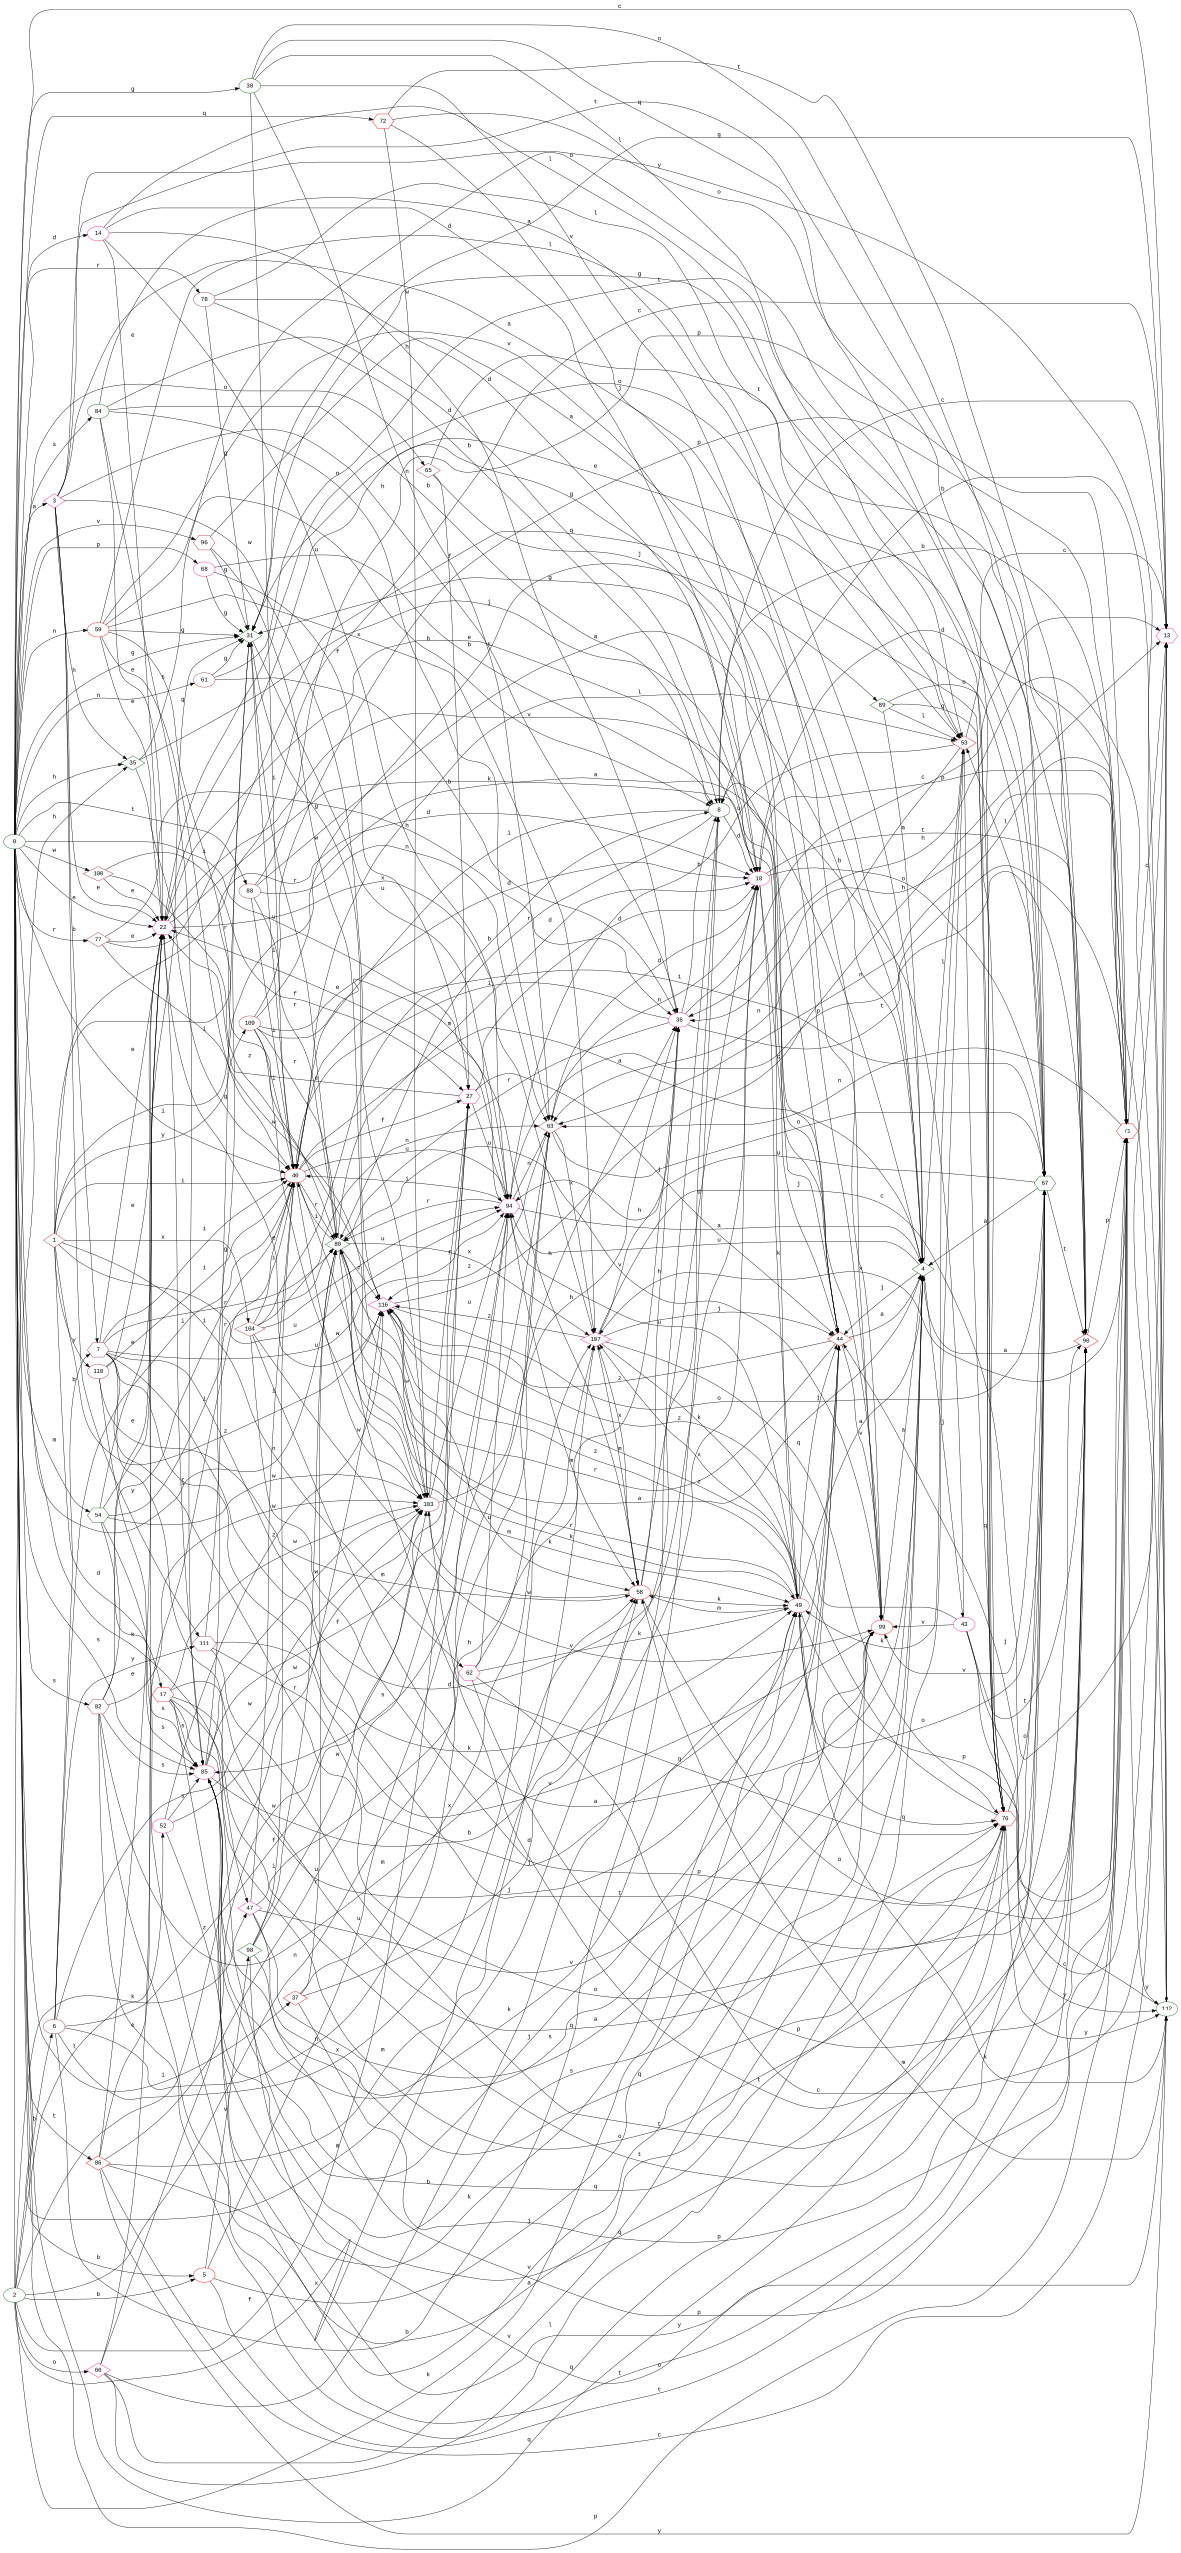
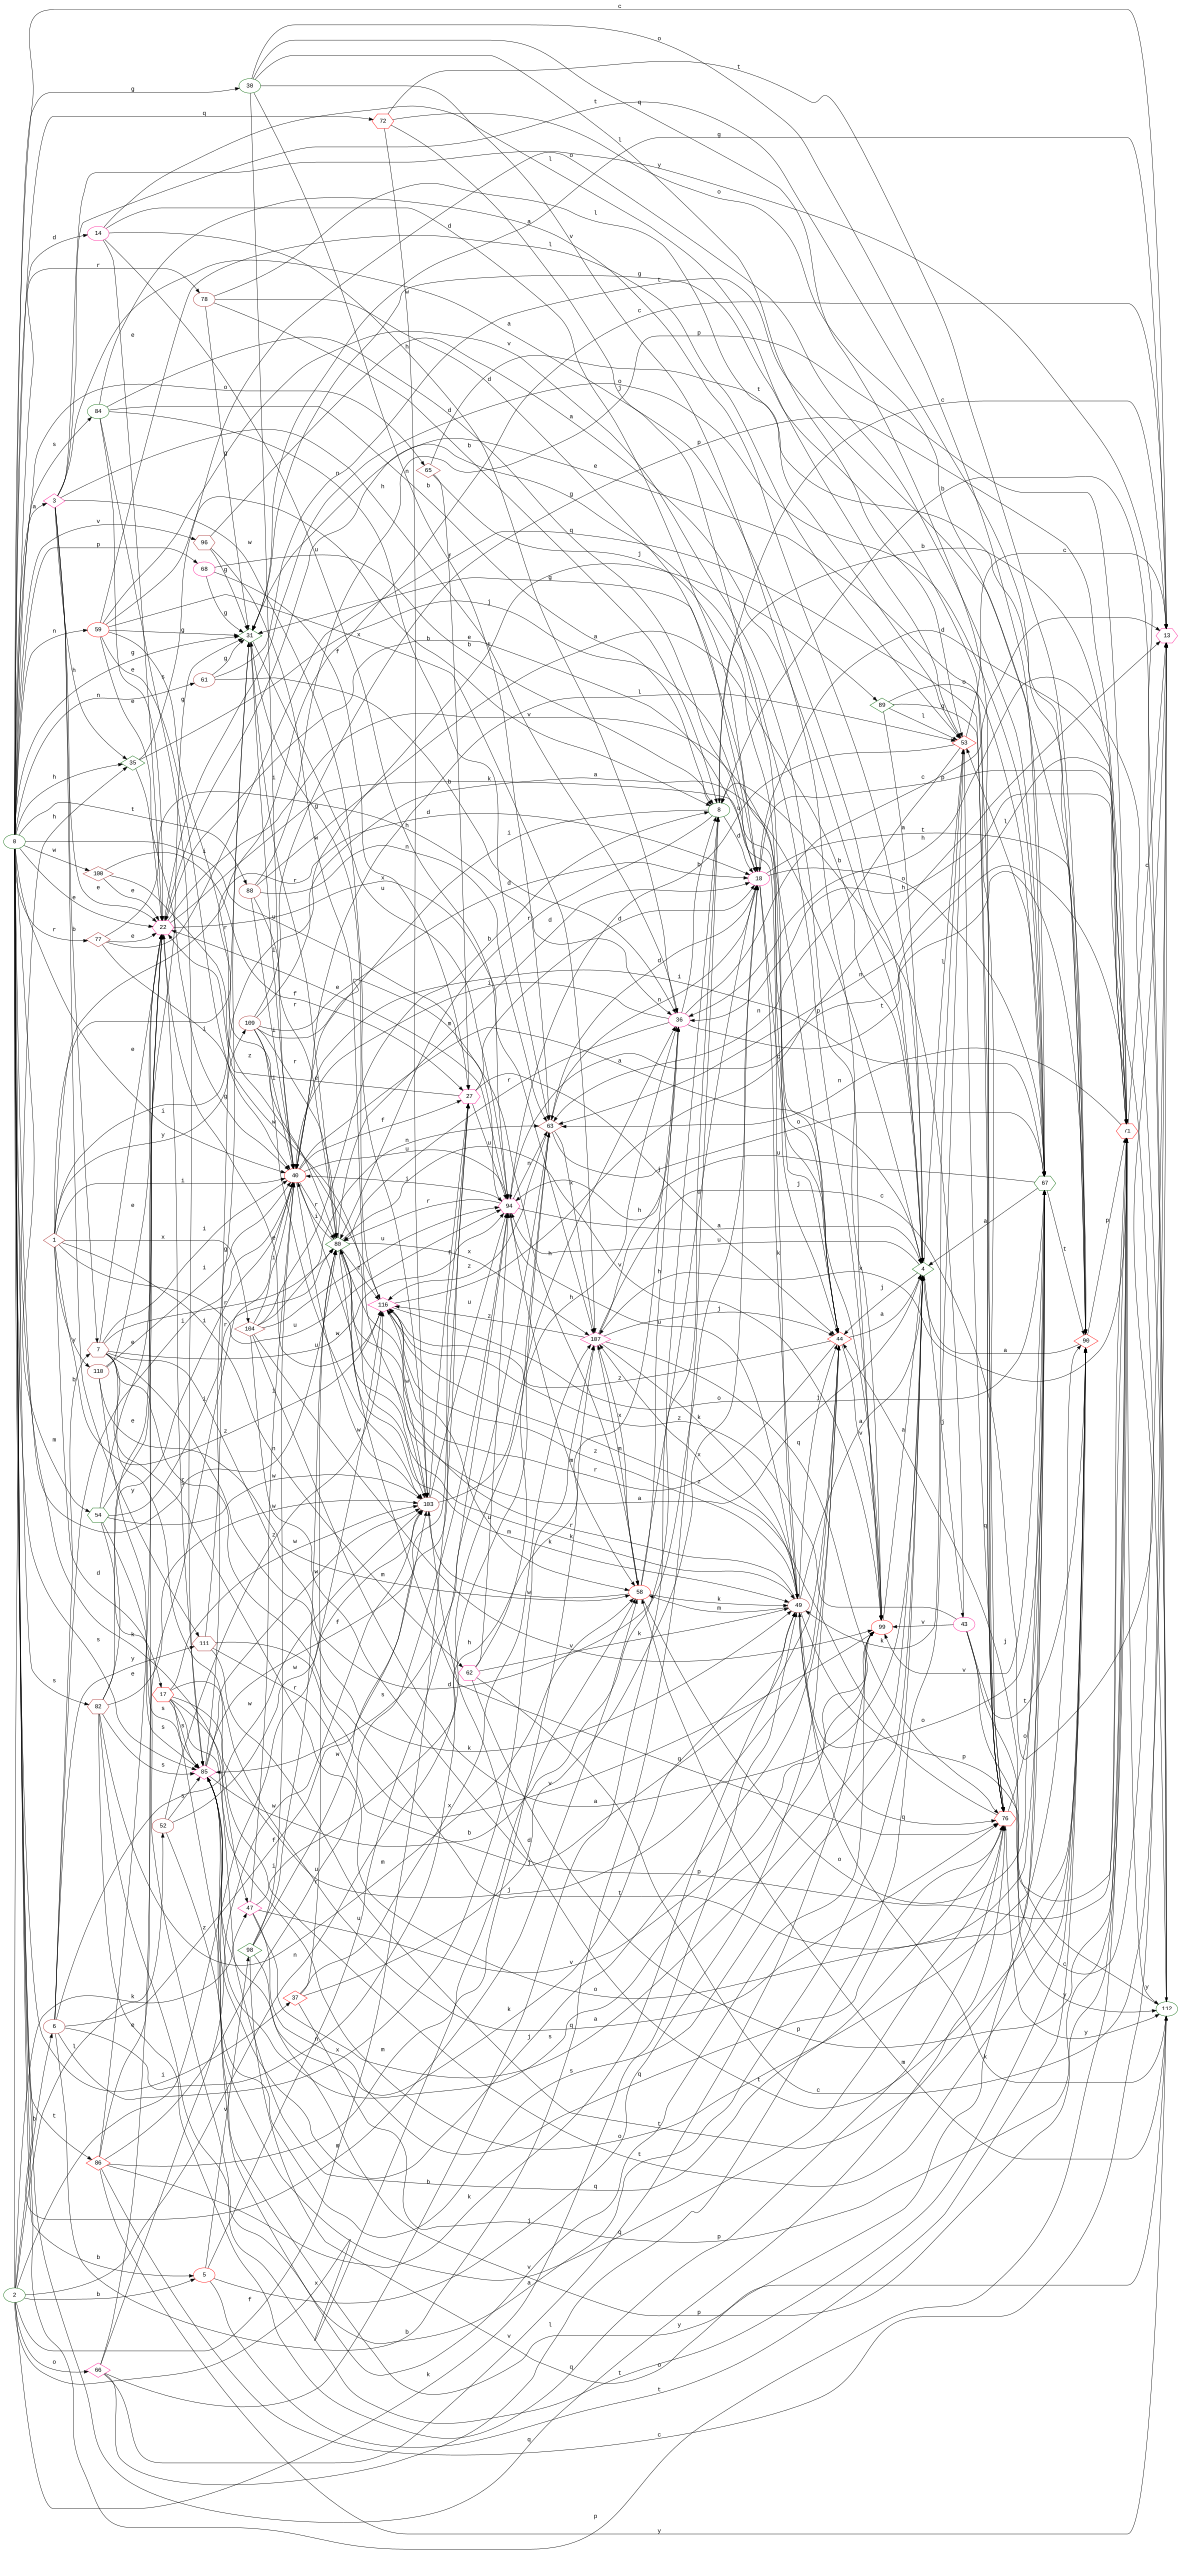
(204, 1772) -> (204, 1772)
(163, 1826) -> (163, 1826)
